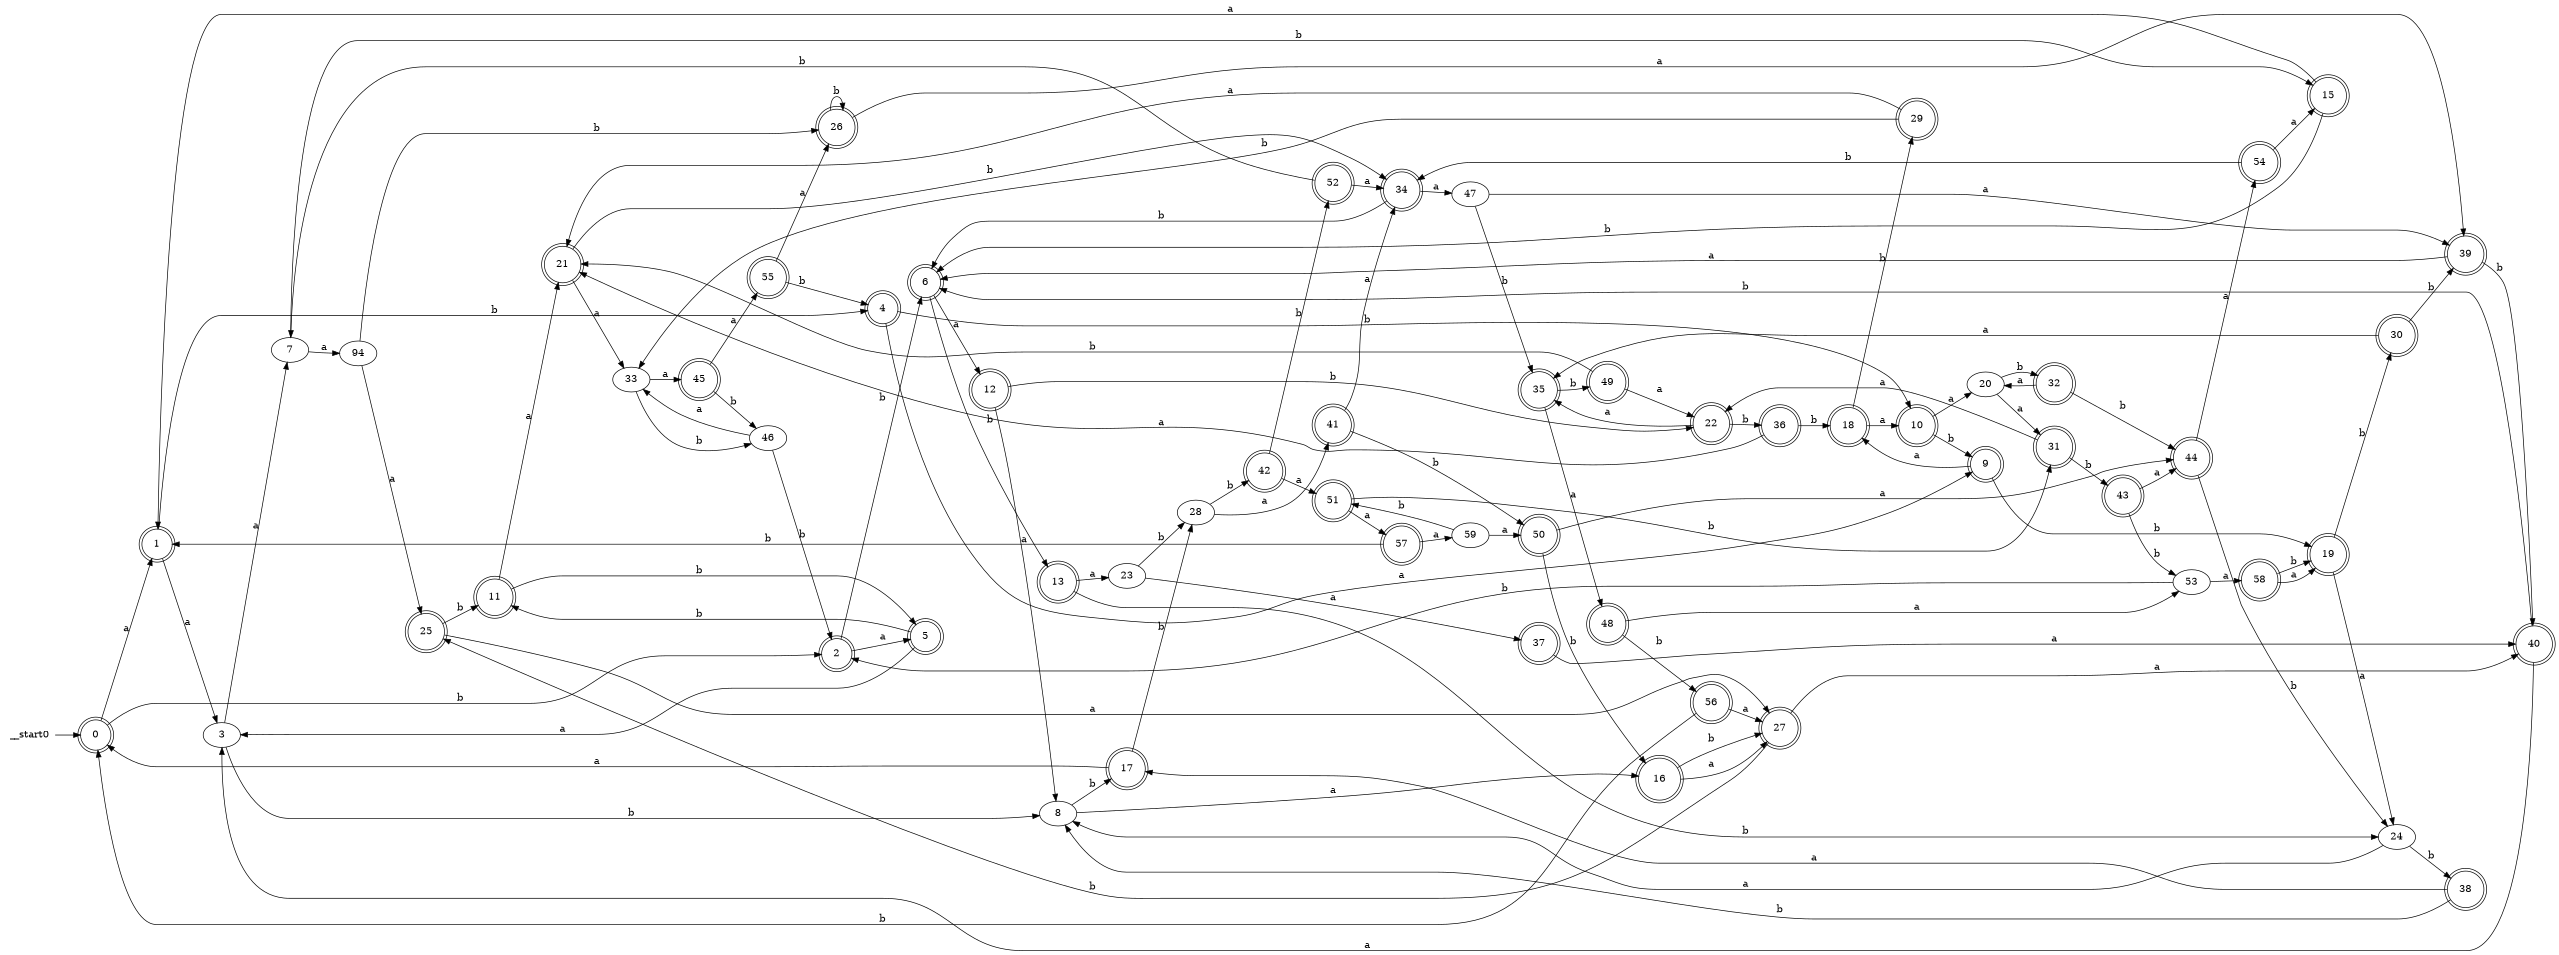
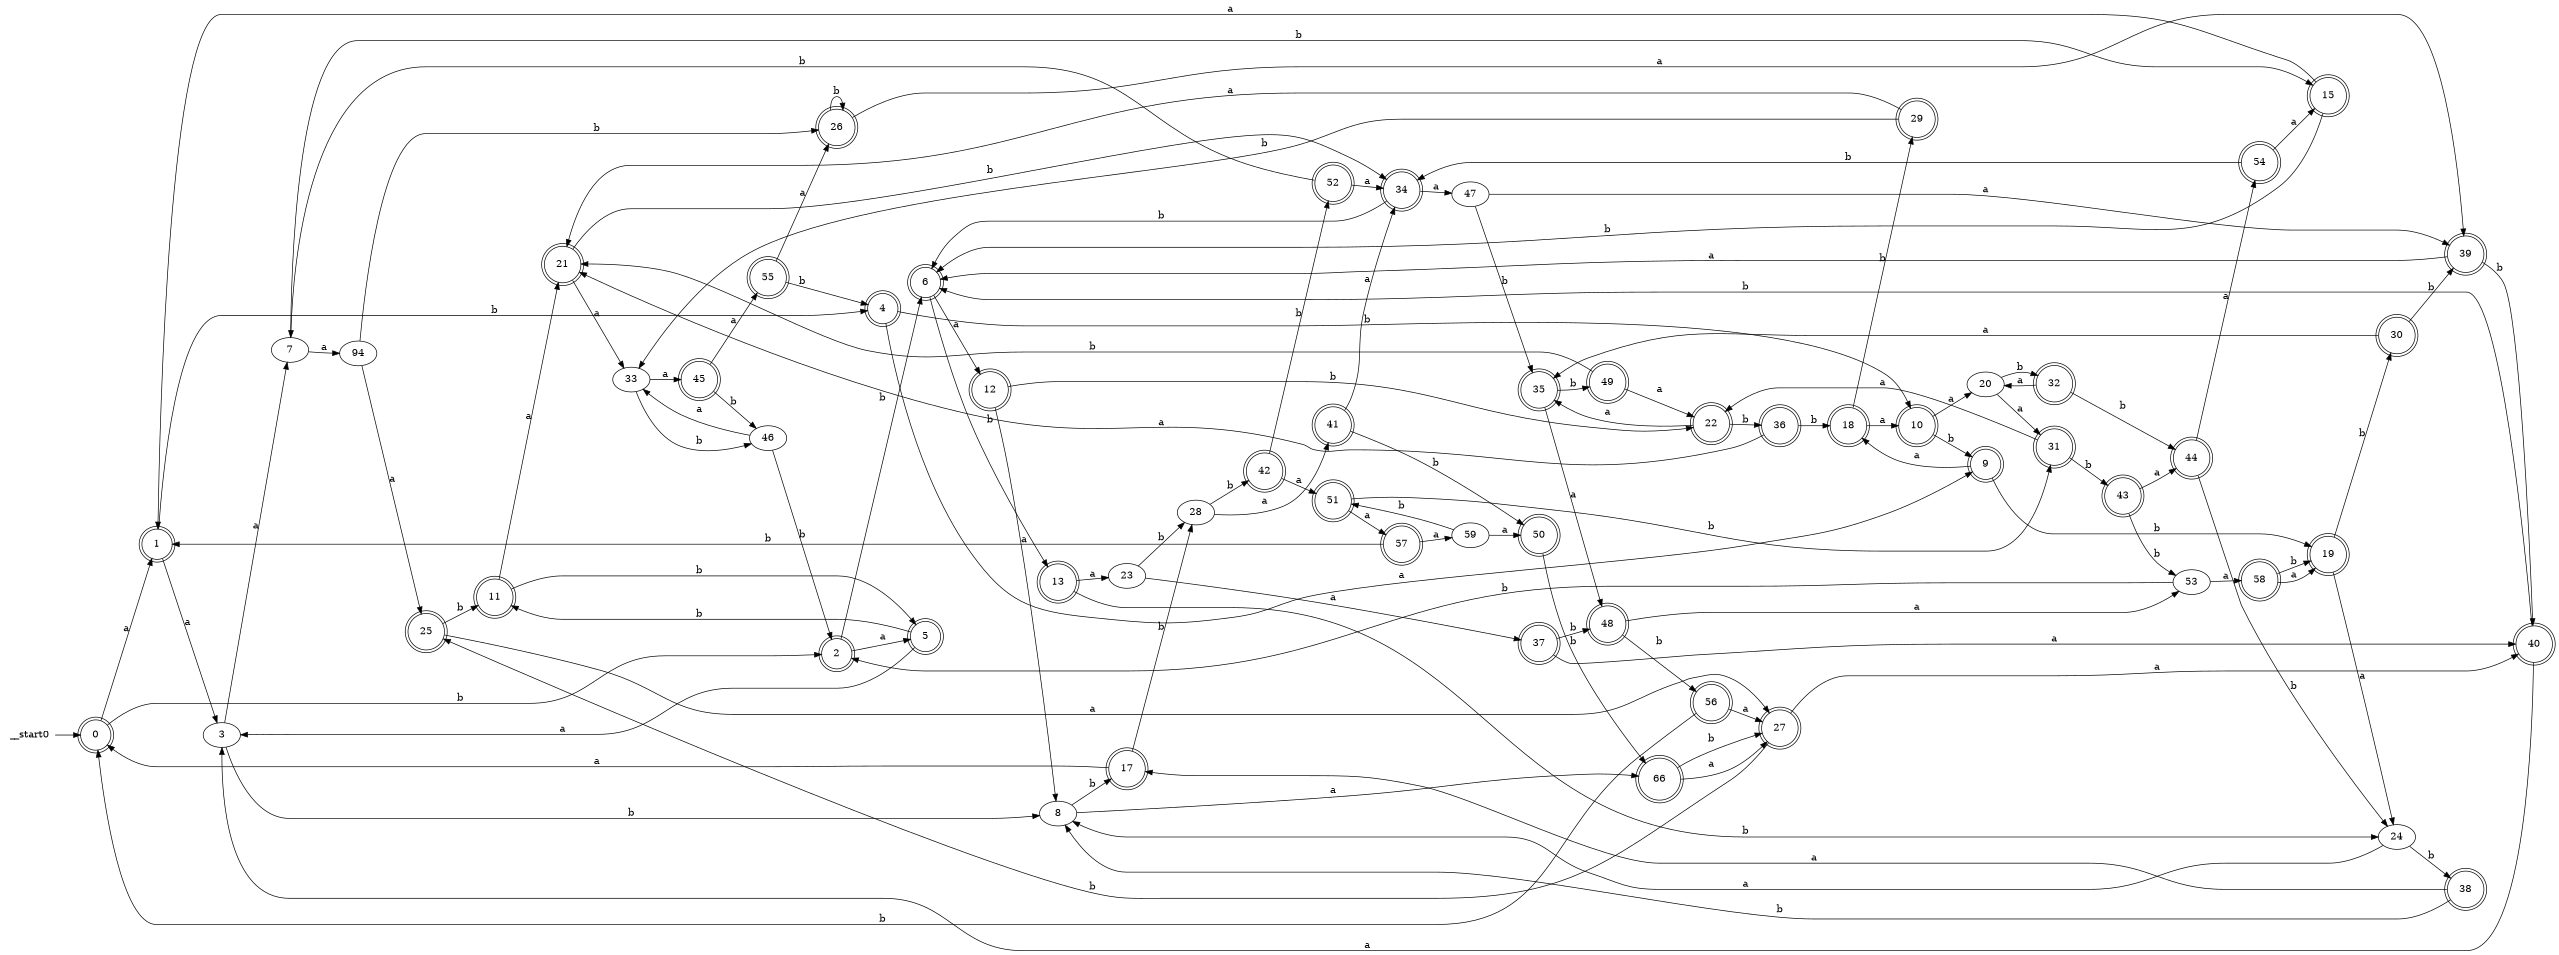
(1862, 499) -> none
none -> (1570, 635)
(1660, 779) -> (1660, 779)
